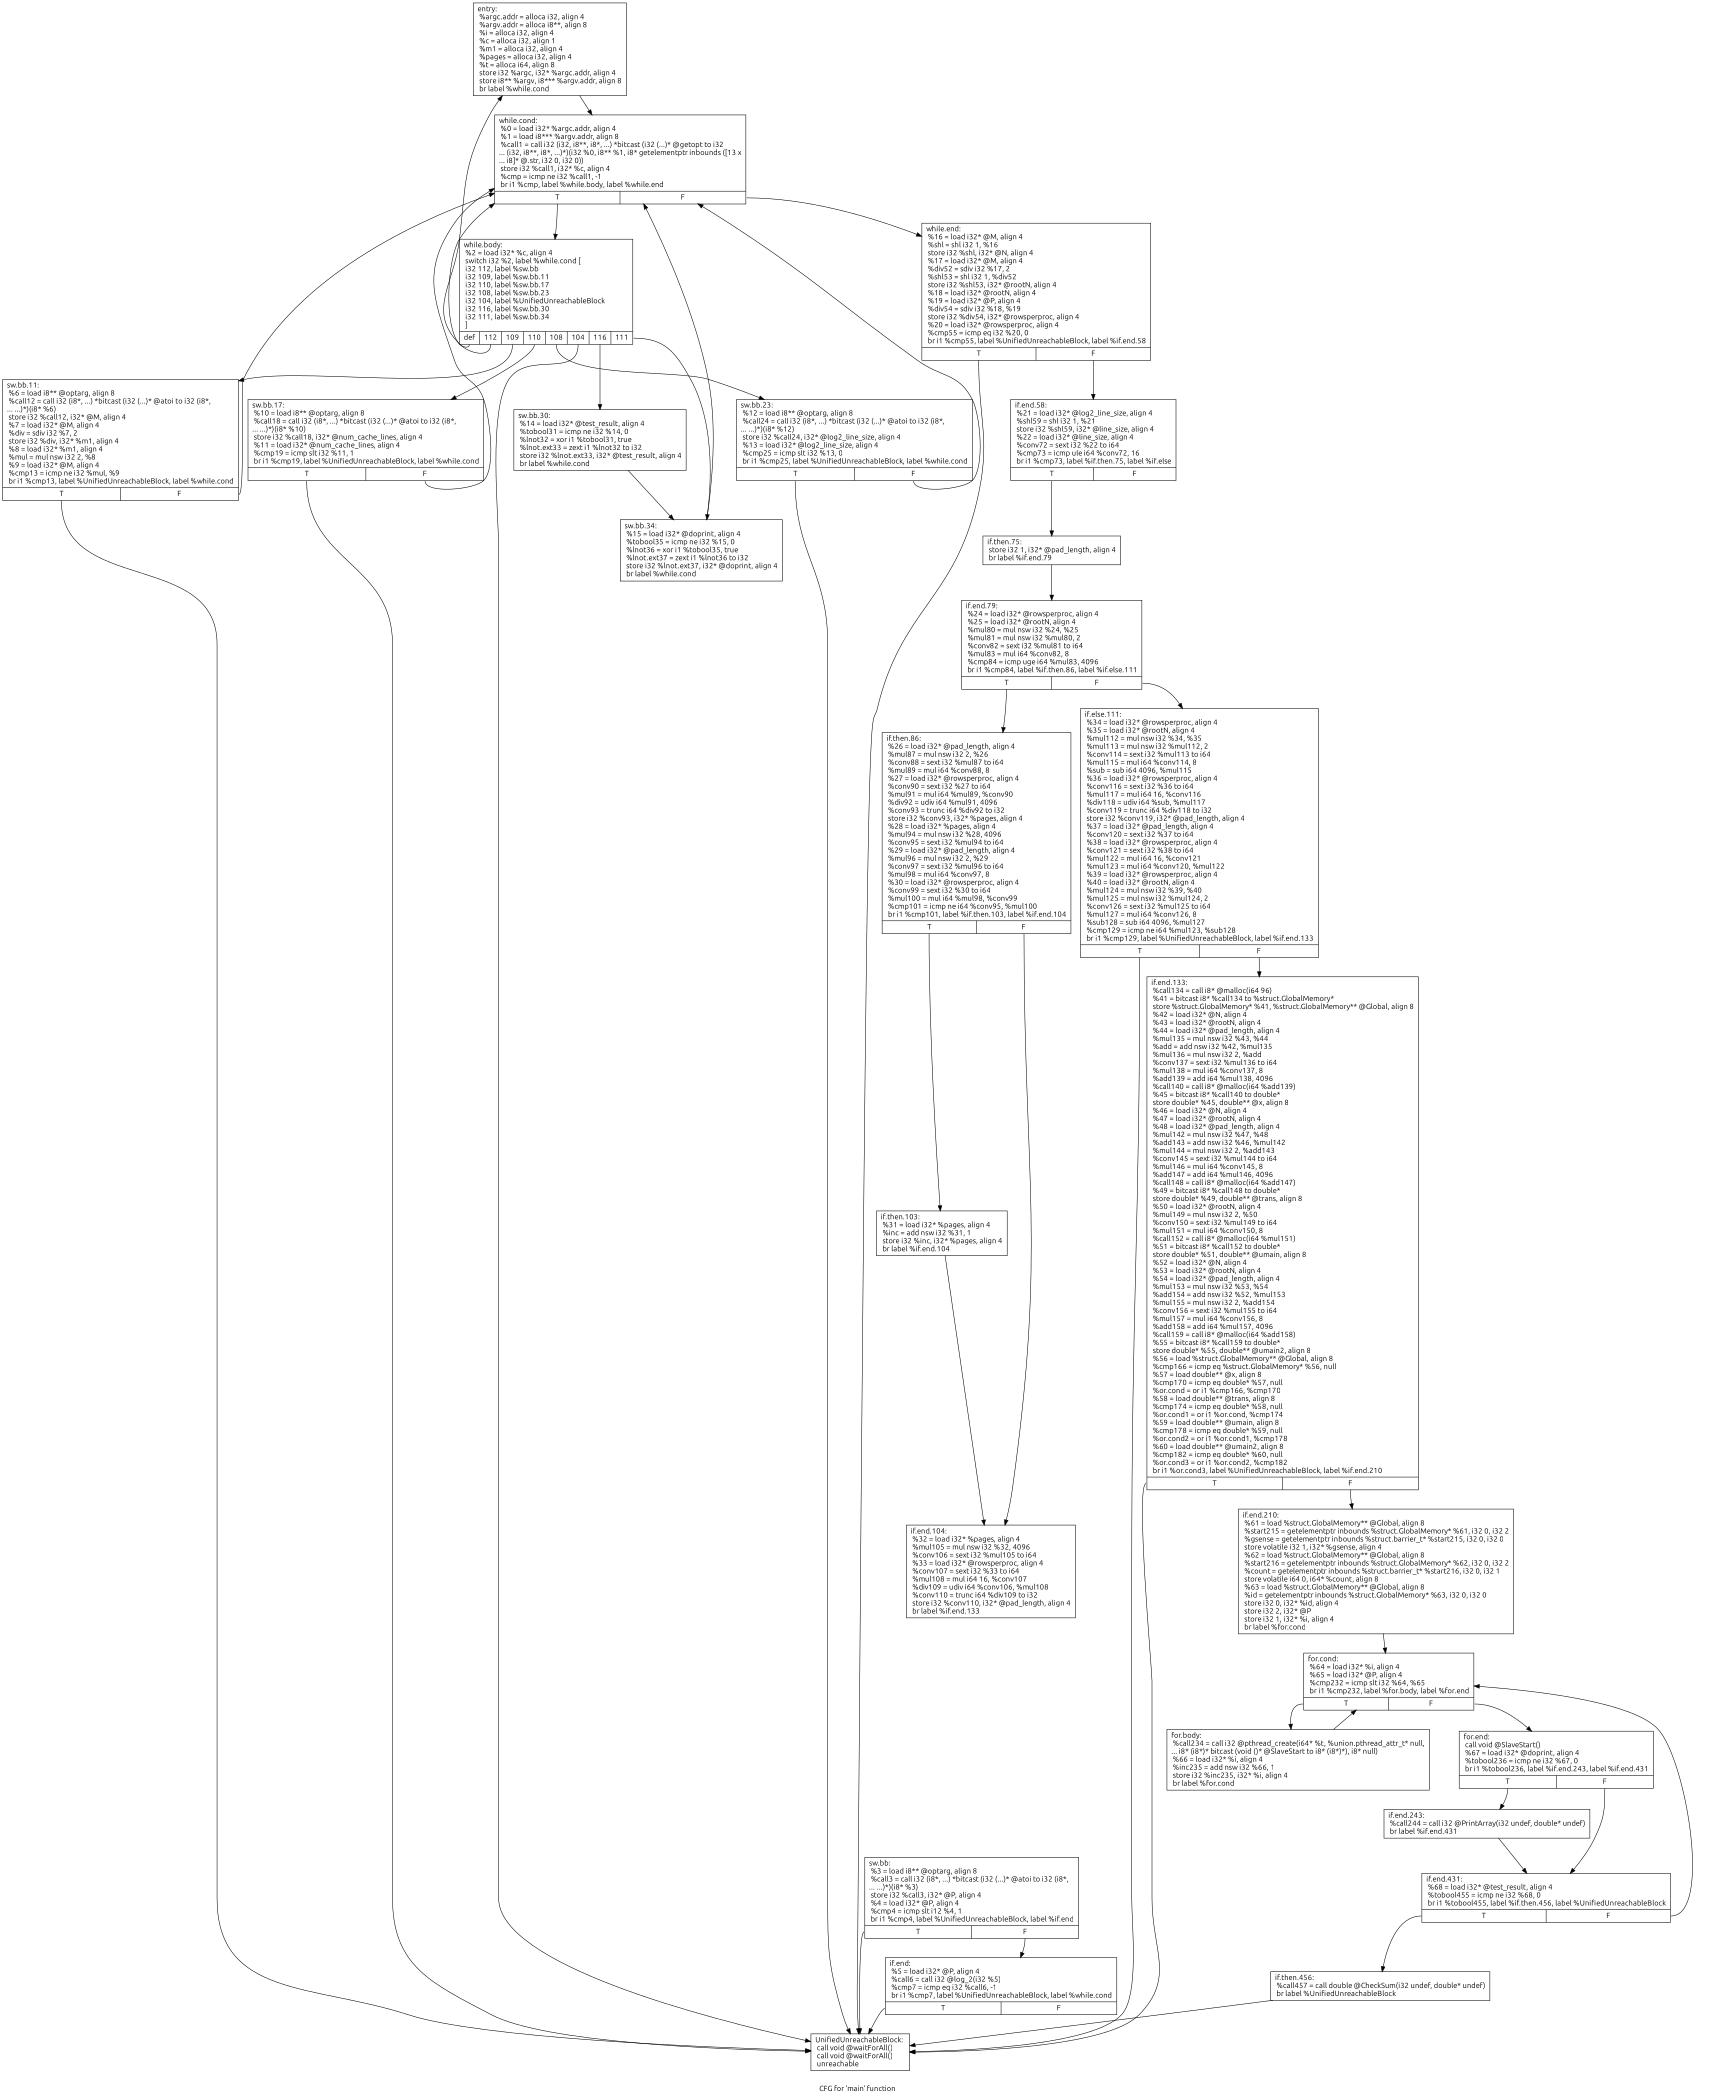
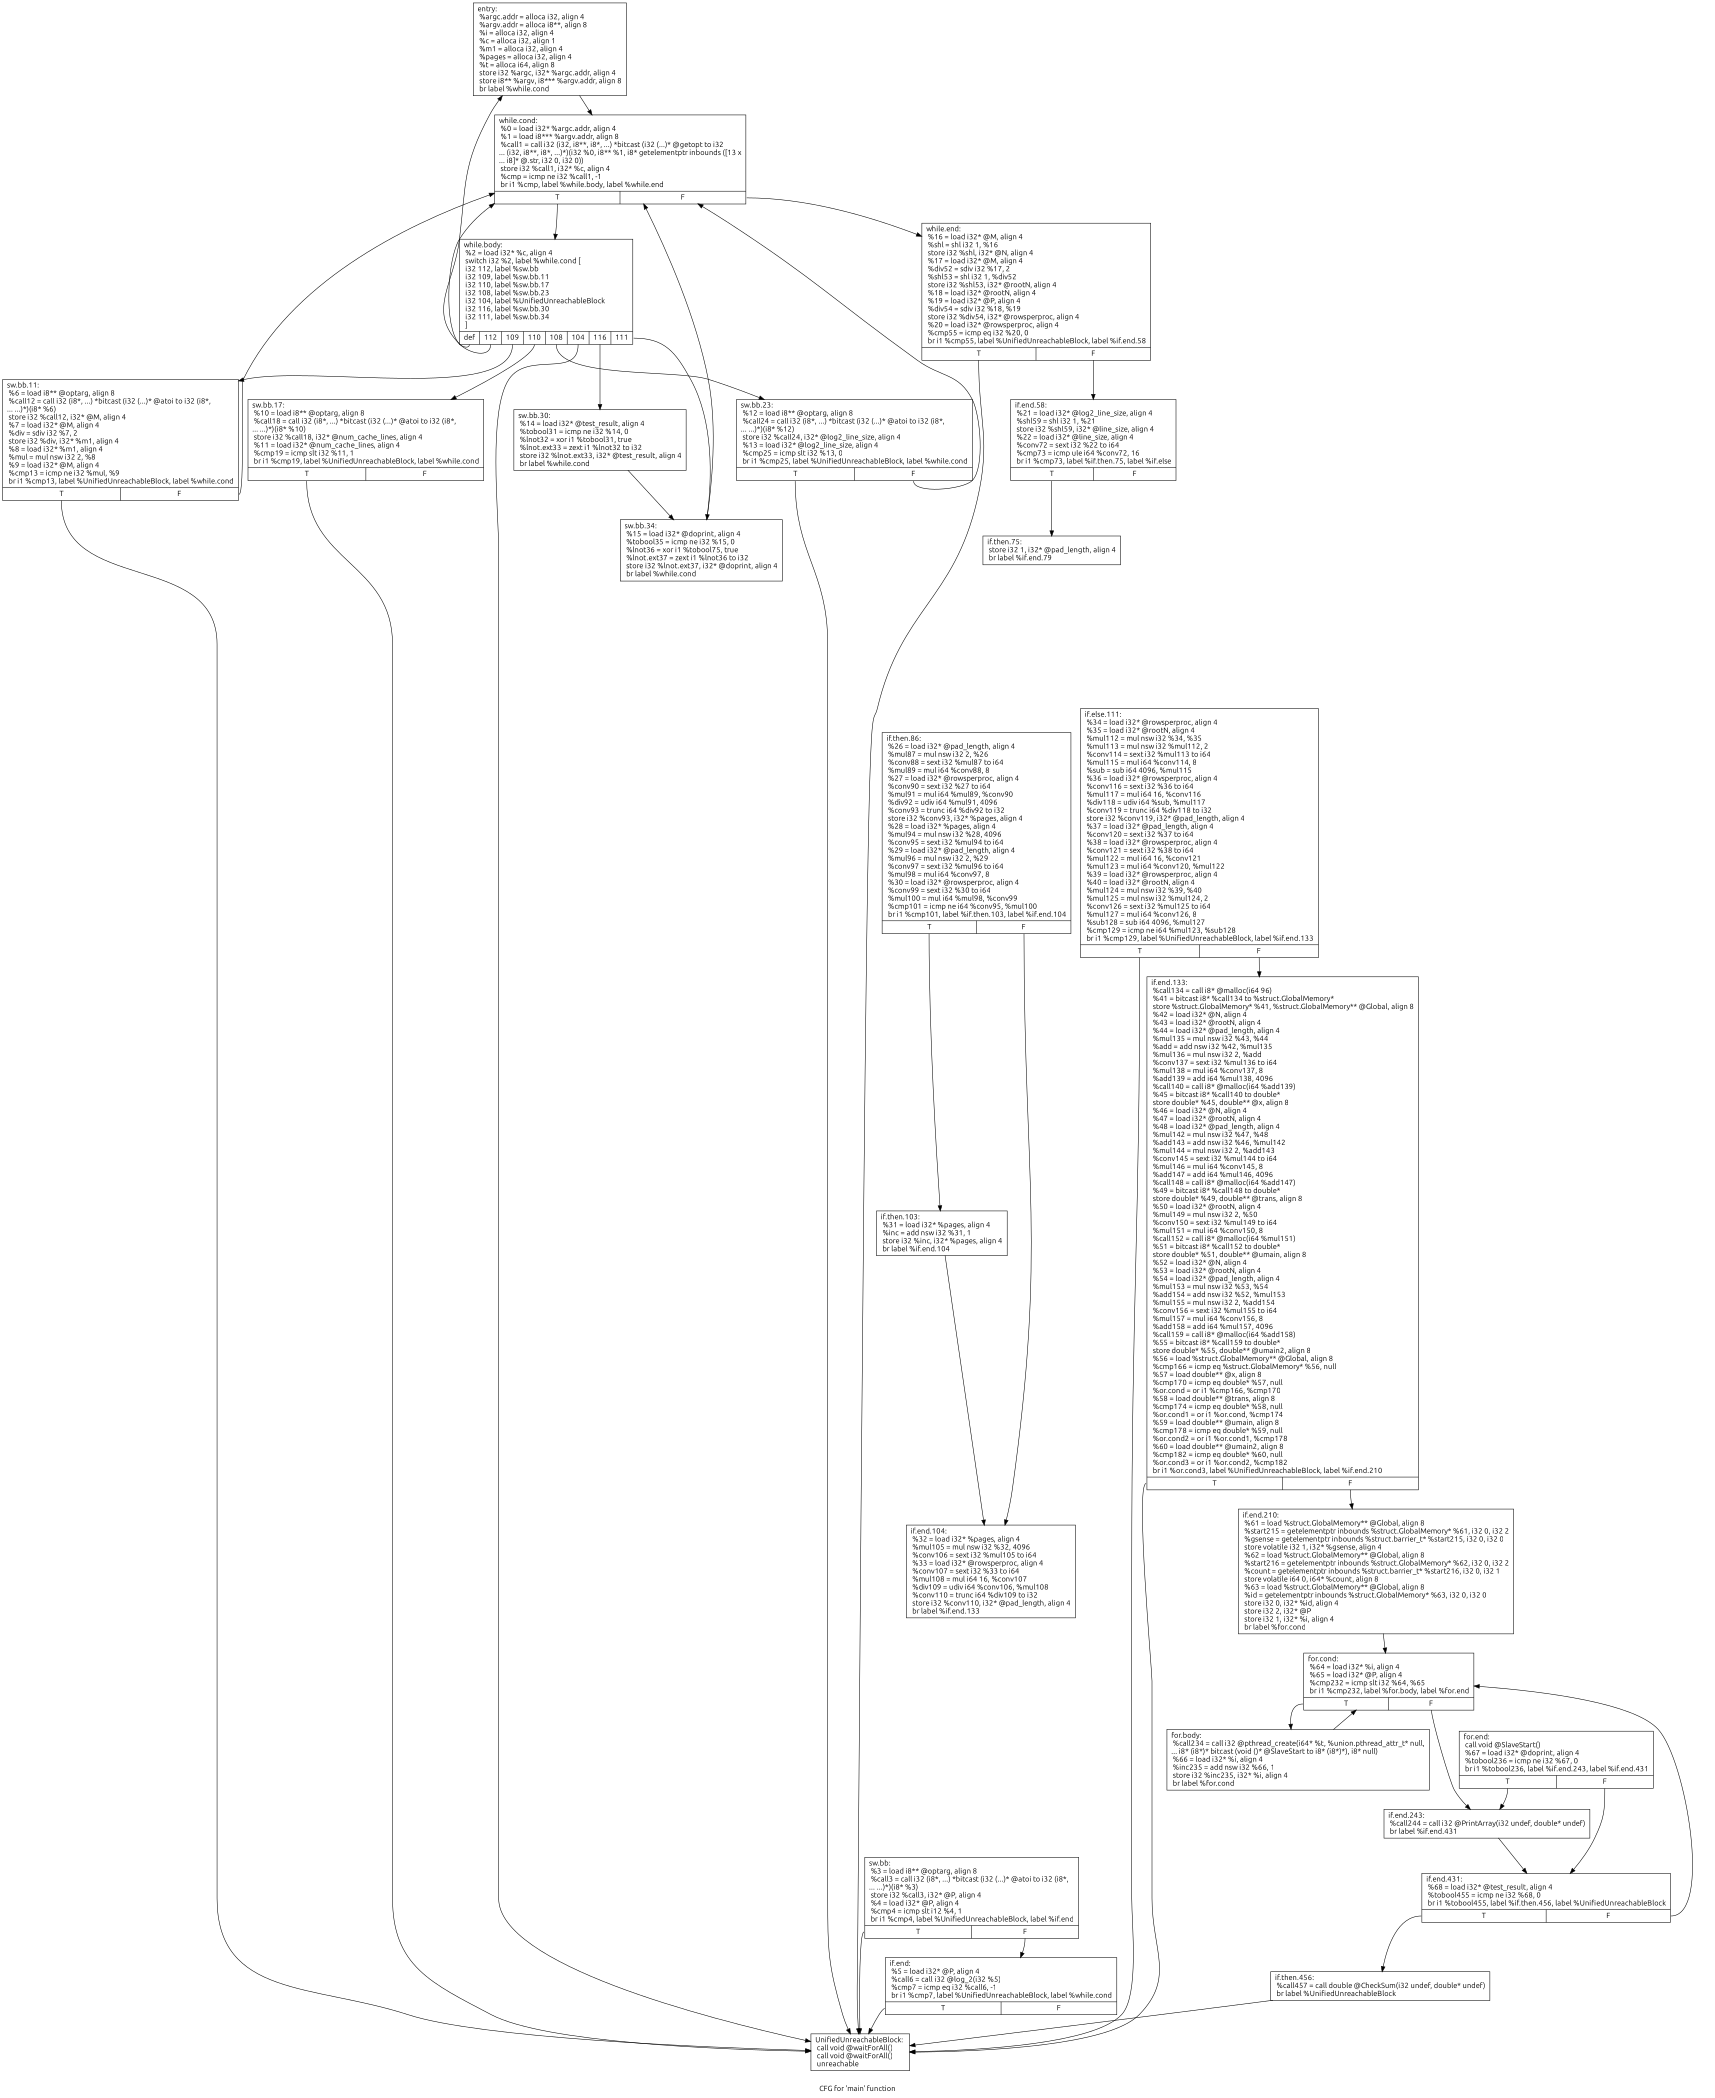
(455, 362) -> none
(682, 550) -> (682, 550)
(1052, 645) -> none
(1503, 1711) -> (1444, 1760)
